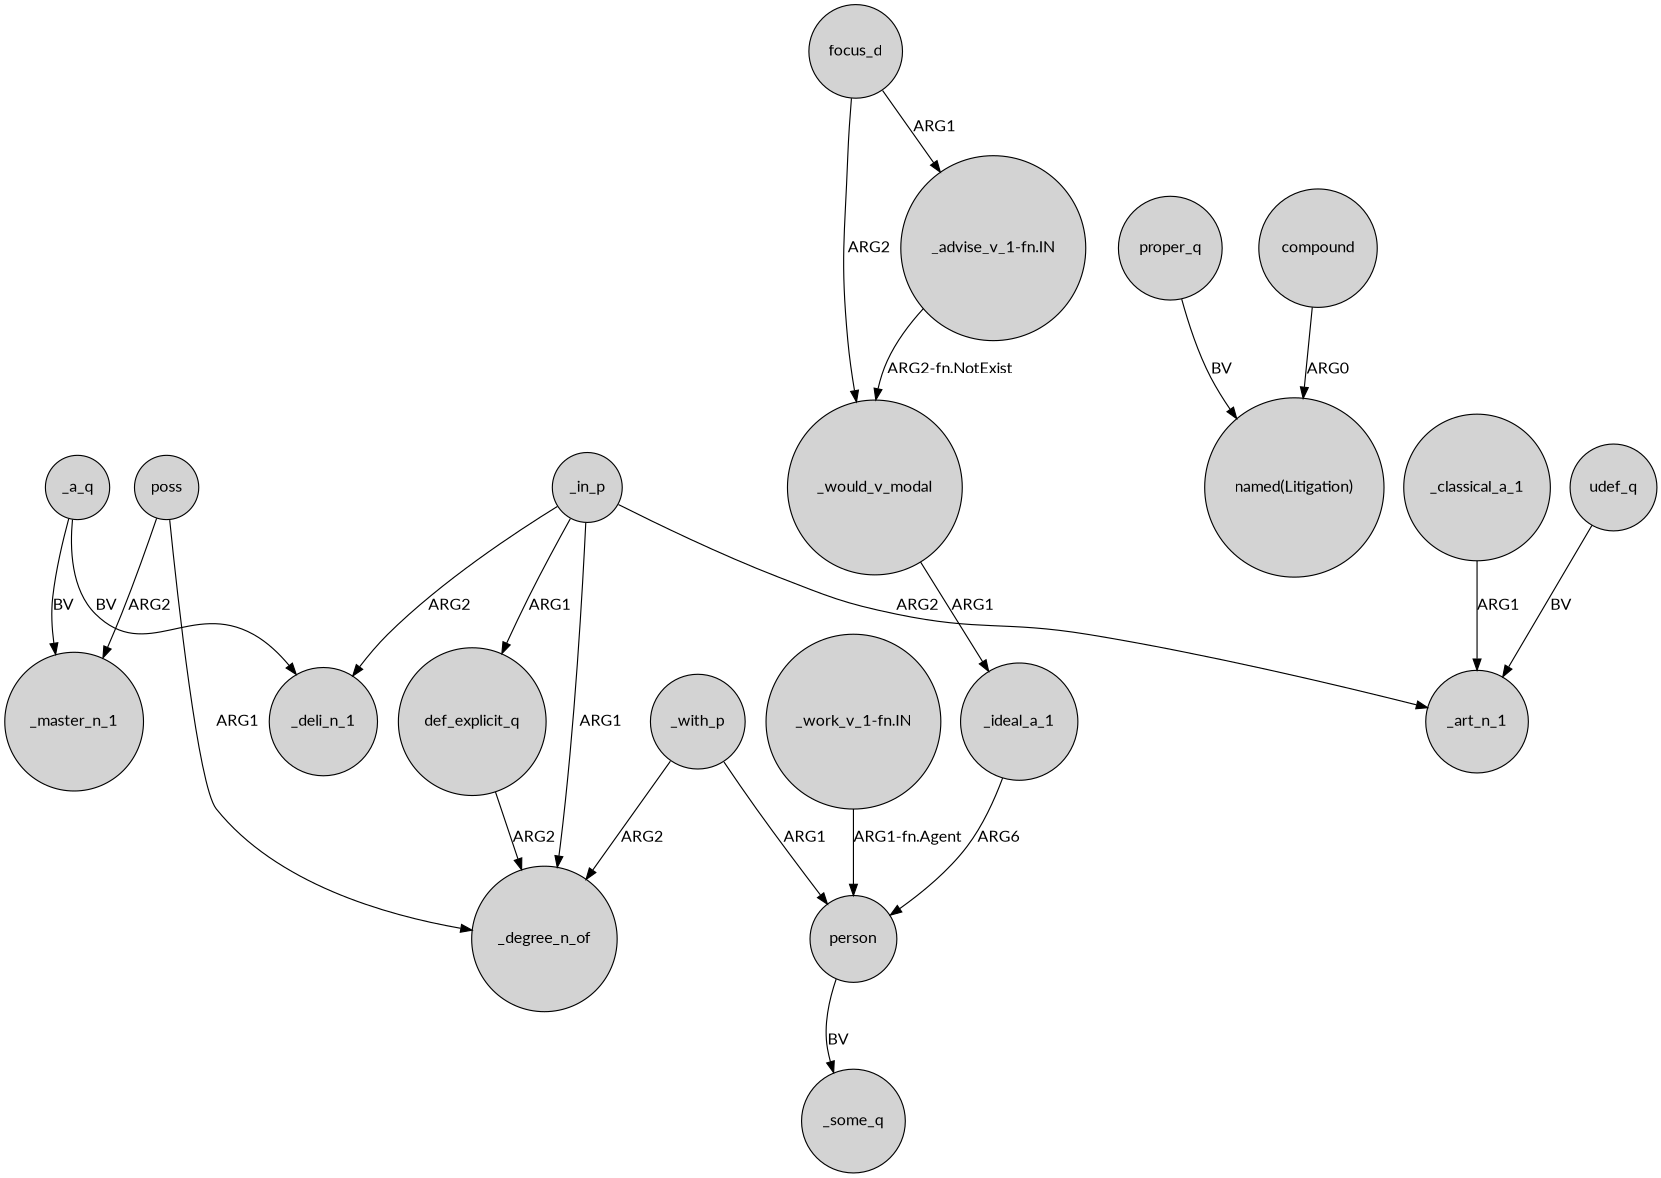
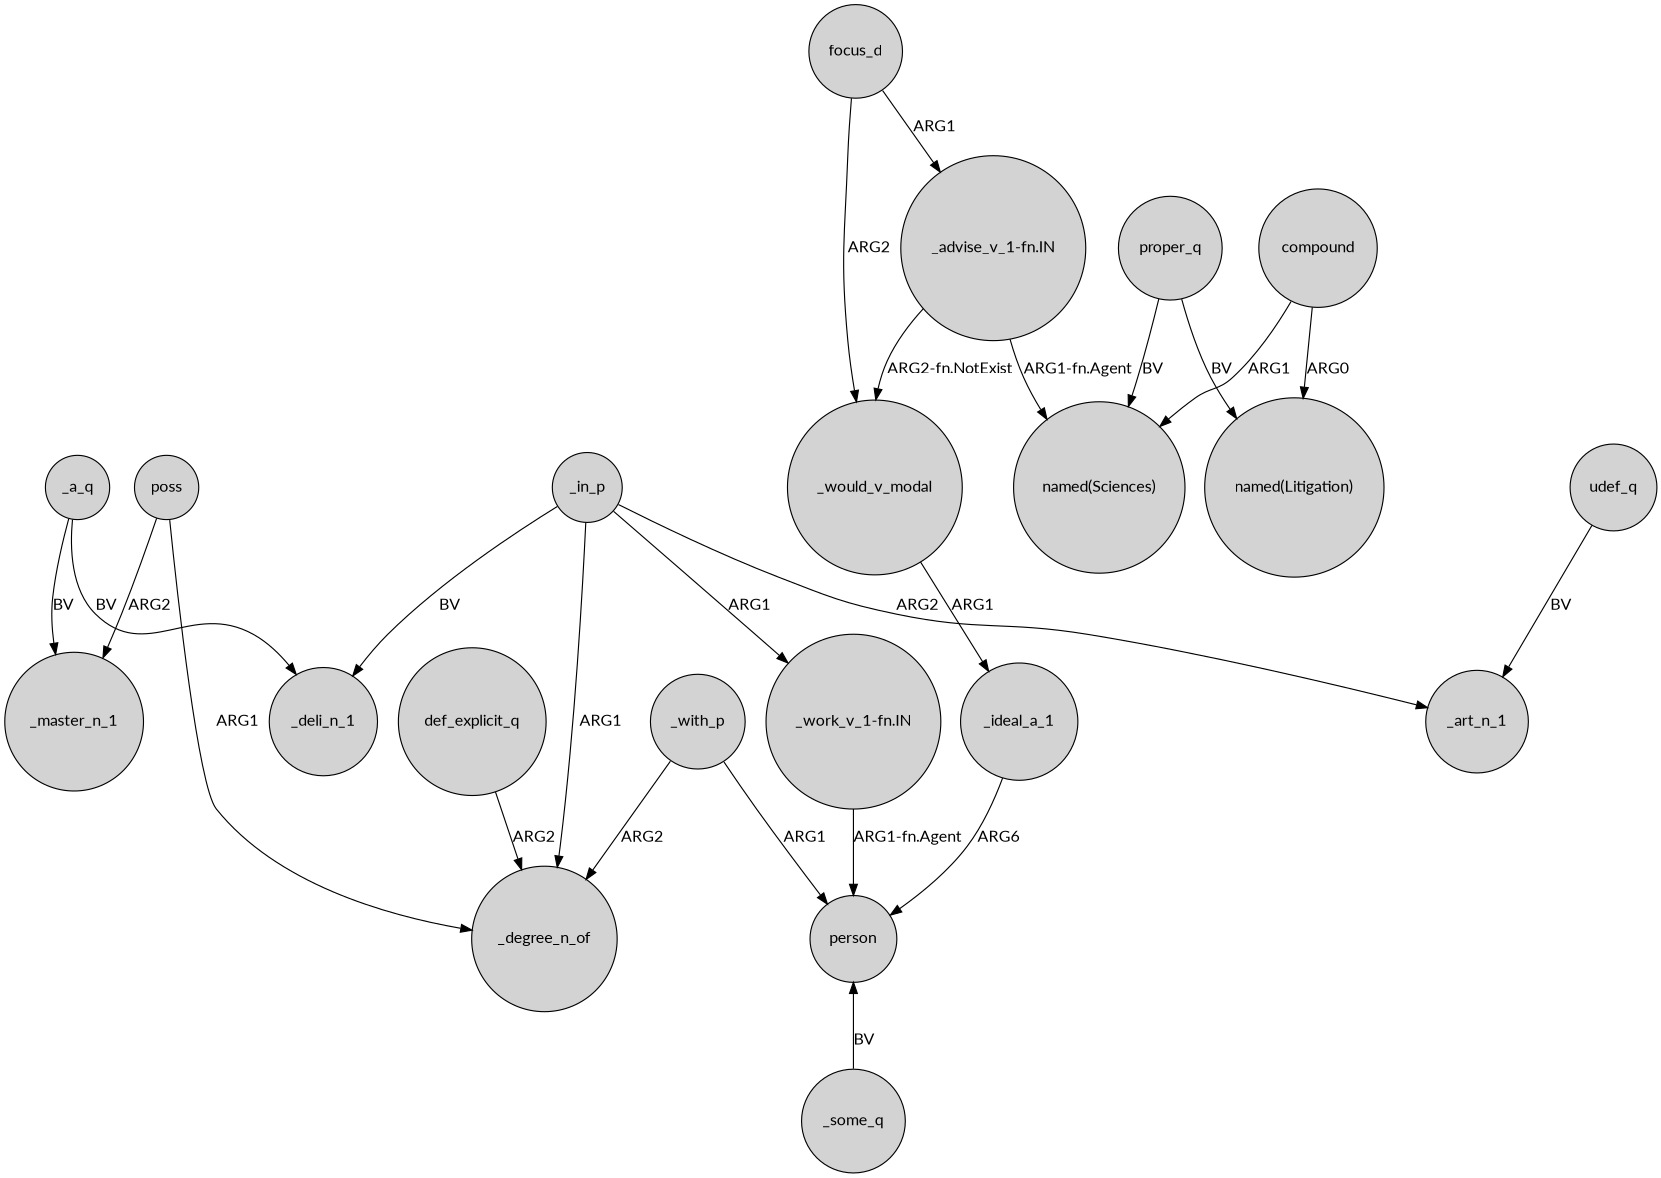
none -> (1099, 487)
(1477, 487) -> none
(537, 580) -> (697, 583)
(450, 606) -> (450, 606)
(827, 1020) -> (853, 1031)
